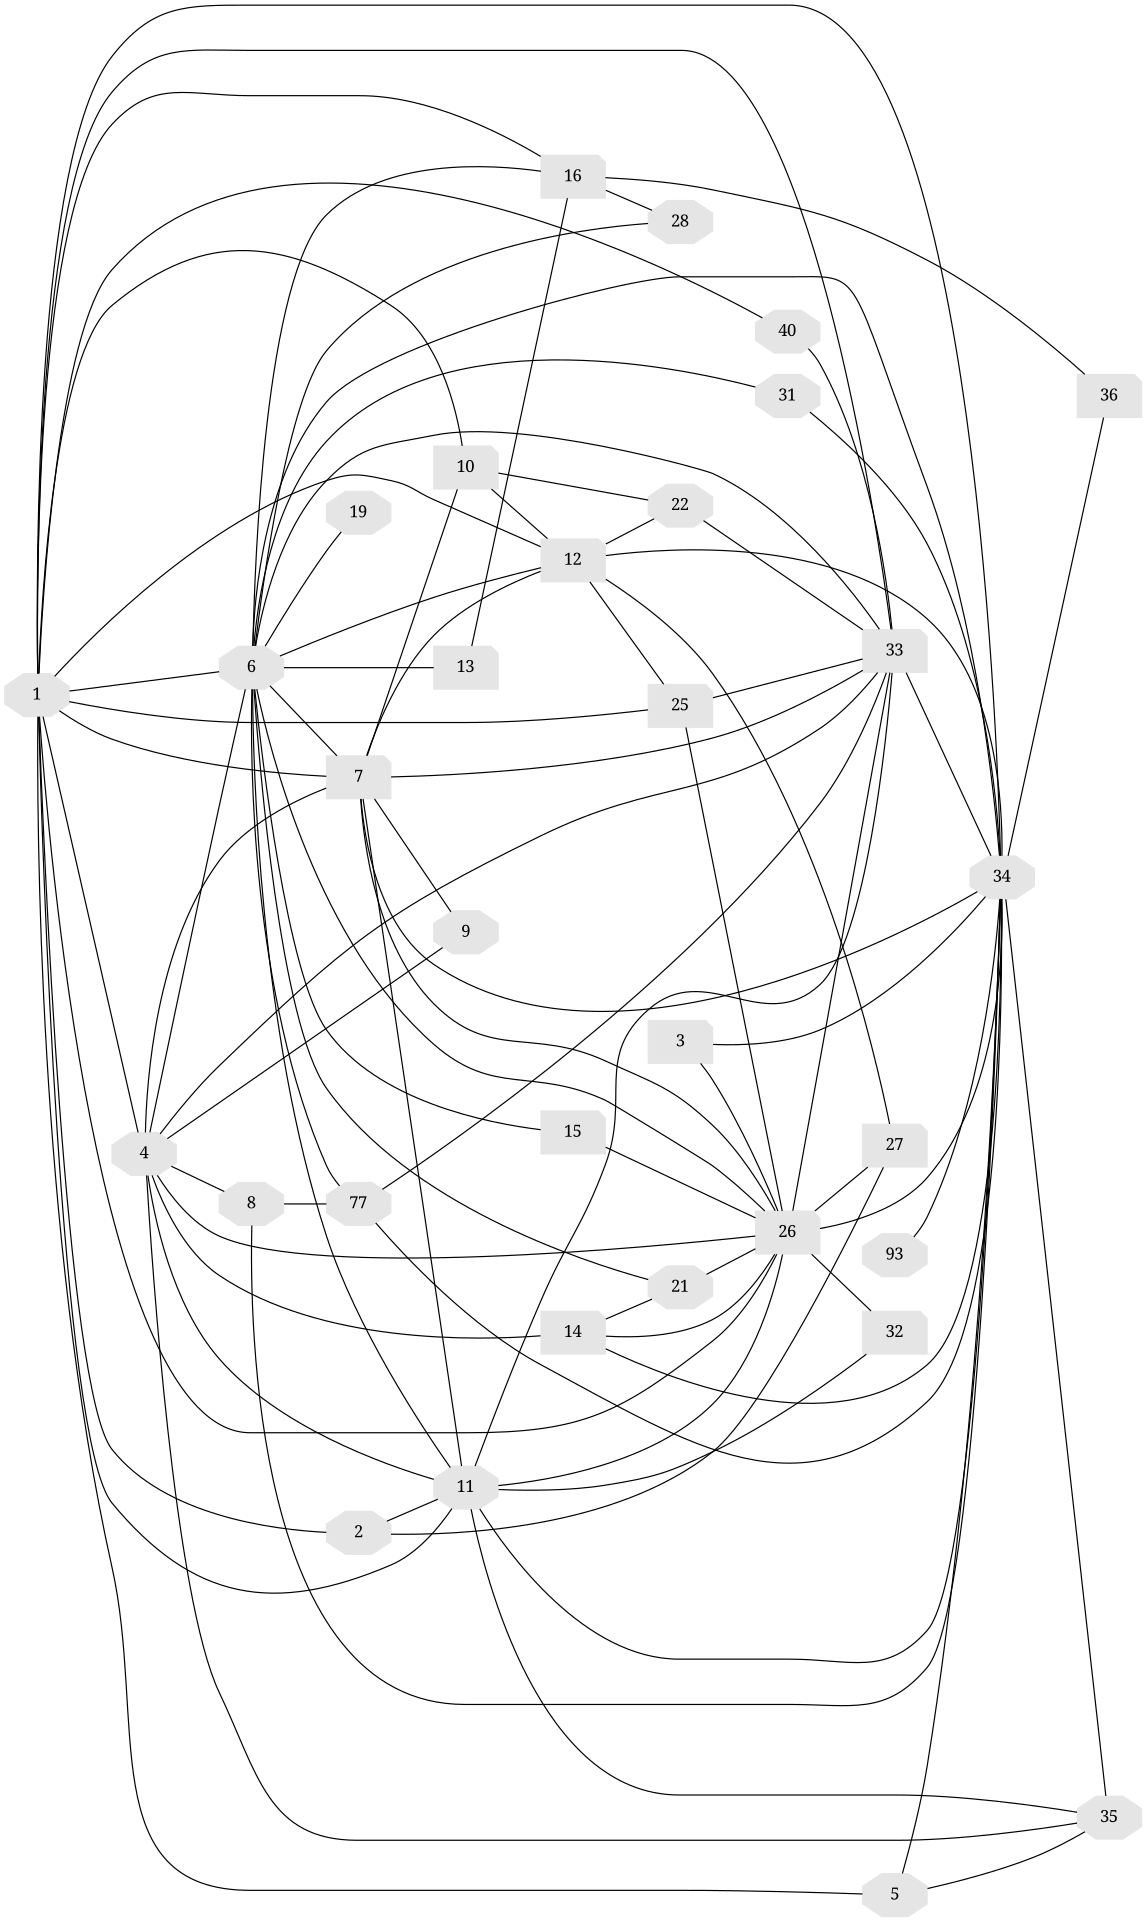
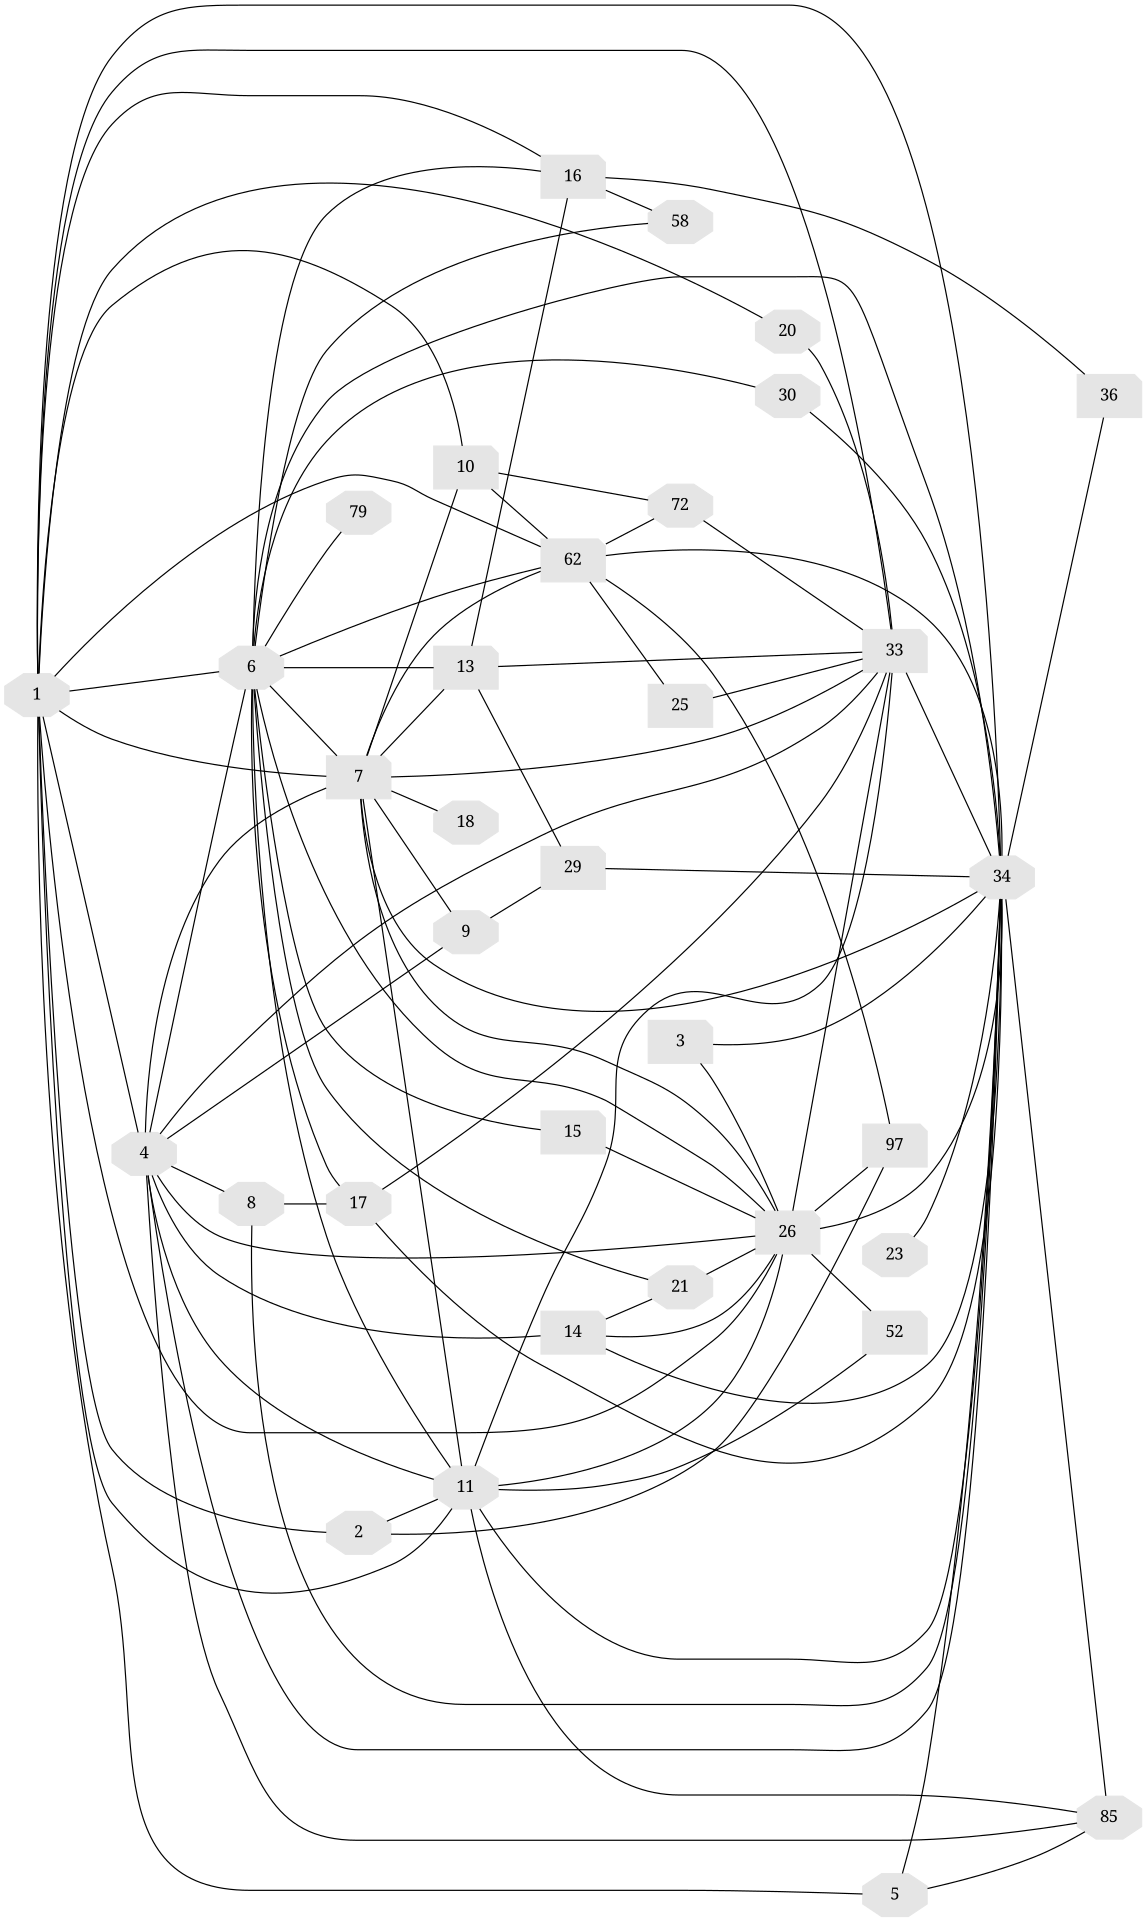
(680, 222) -> (680, 222)
(788, 332) -> (788, 332)
(788, 396) -> (788, 396)
(540, 436) -> (680, 659)
(680, 506) -> (680, 506)
(359, 513) -> (359, 513)
(573, 560) -> (573, 560)
none -> (412, 722)
(358, 723) -> none
none -> (466, 823)
none -> (573, 868)
(734, 969) -> none
(895, 1146) -> (895, 1146)
(359, 1204) -> (359, 1204)
(895, 1255) -> (895, 1255)
(895, 1333) -> (895, 1333)
none -> (741, 1750)
(1109, 1818) -> (1109, 1818)
